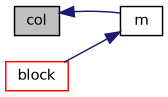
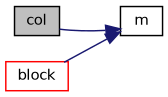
(97, 11) -> (83, 31)
